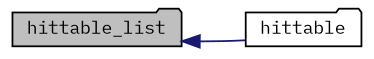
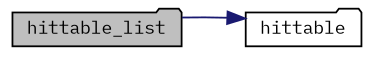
(223, 41) -> (205, 17)
